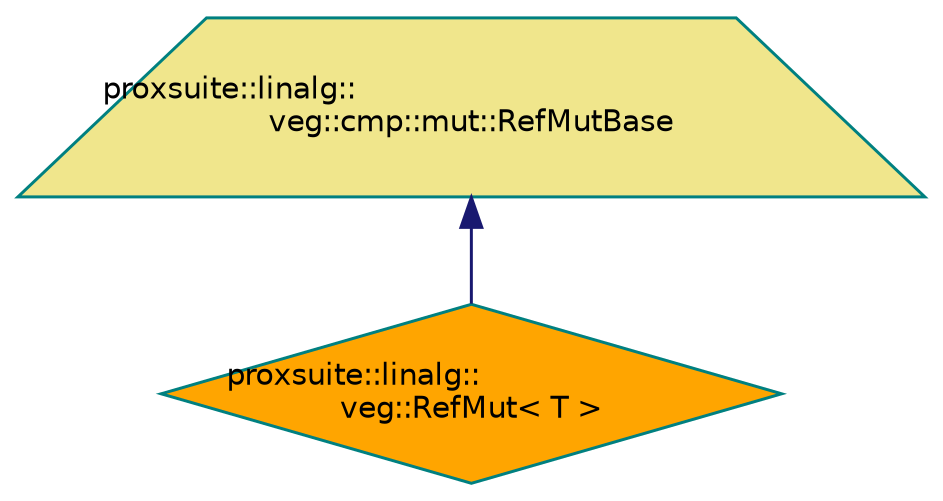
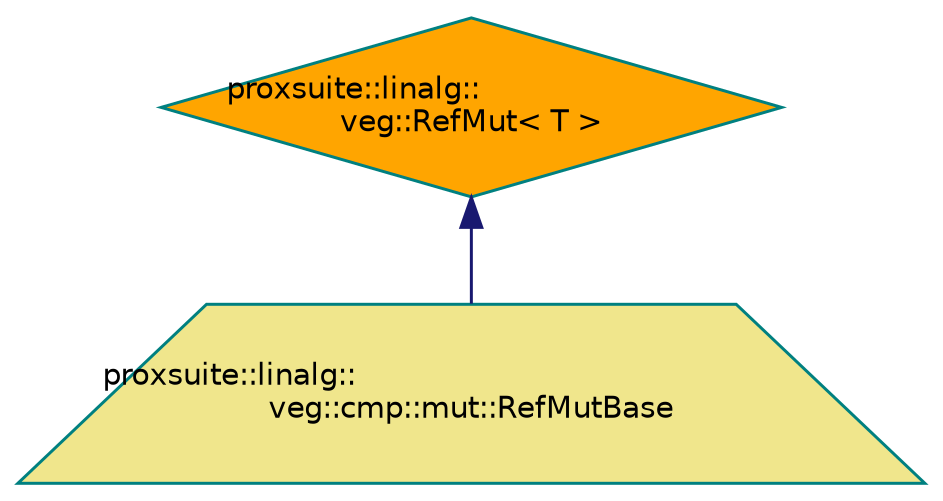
(471, 266) -> (471, 266)
